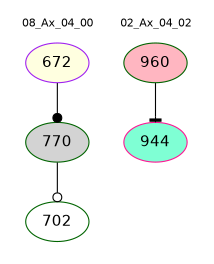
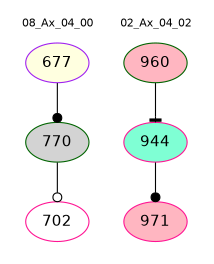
(57, 63) -> (57, 63)
(57, 222) -> (57, 222)
none -> (155, 222)
